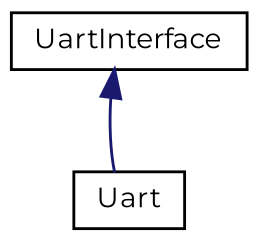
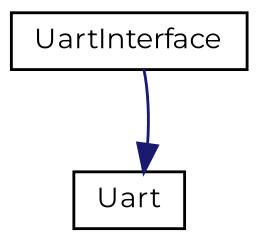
(110, 135) -> (148, 107)
